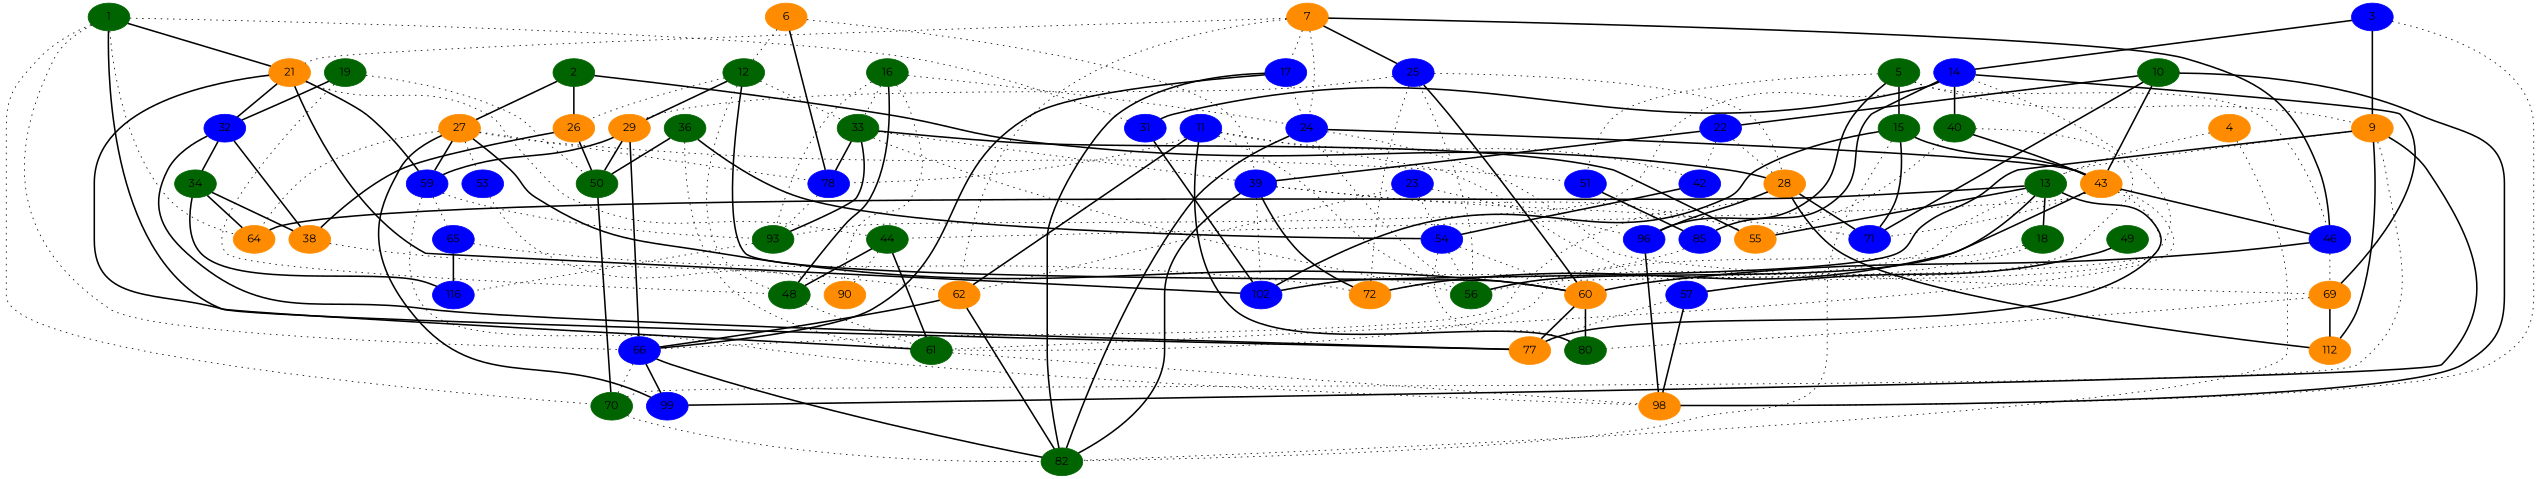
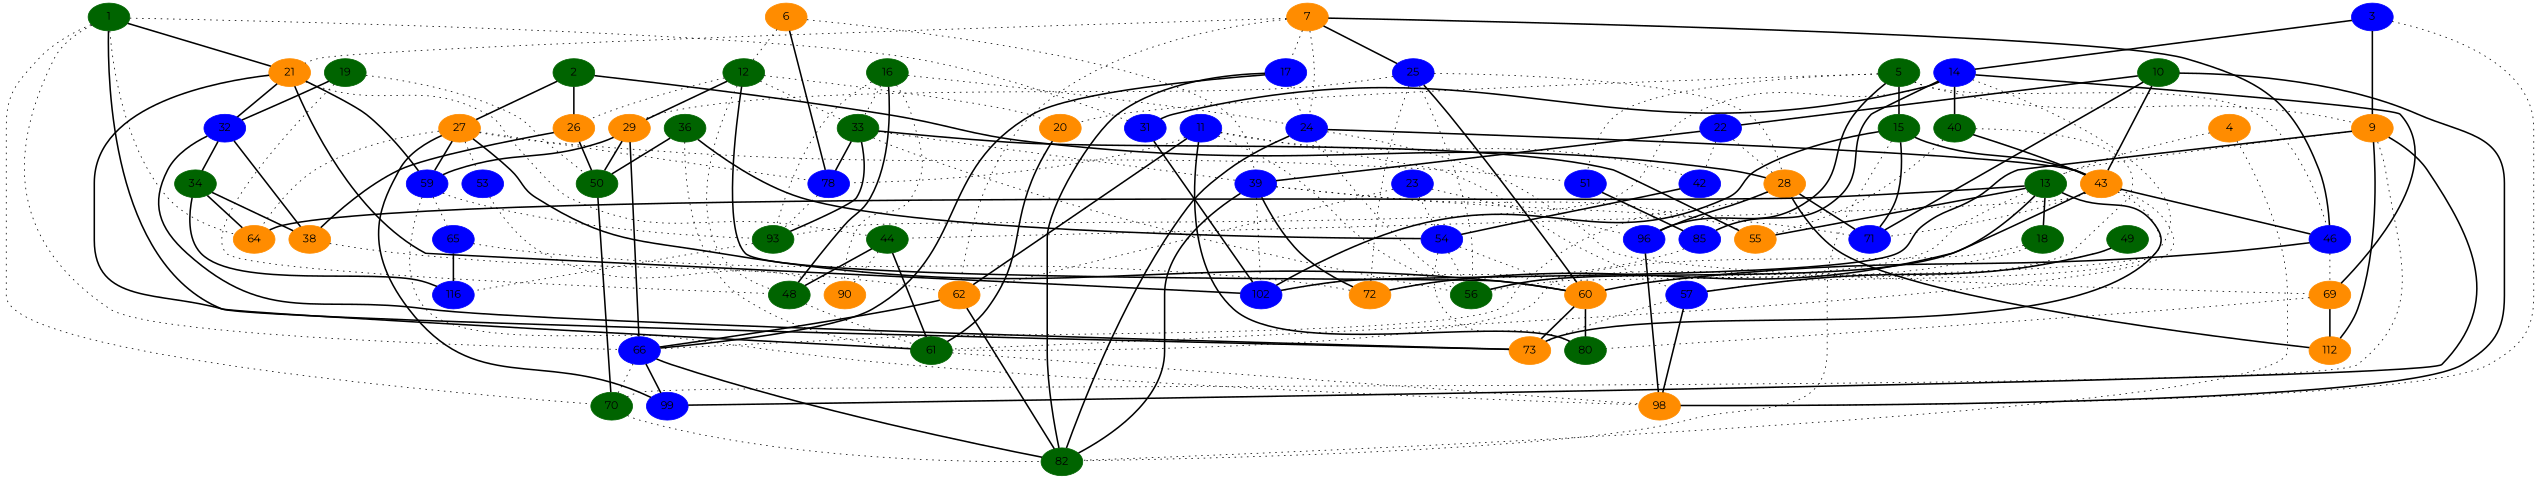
none -> (1060, 128)
(1530, 351) -> (1530, 351)
